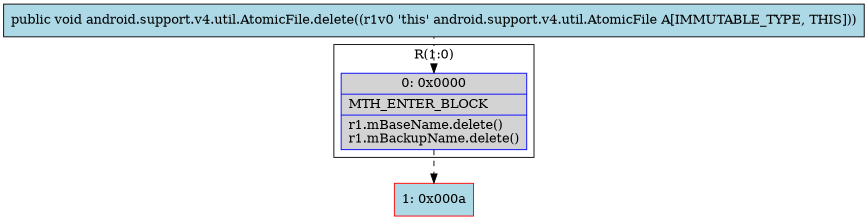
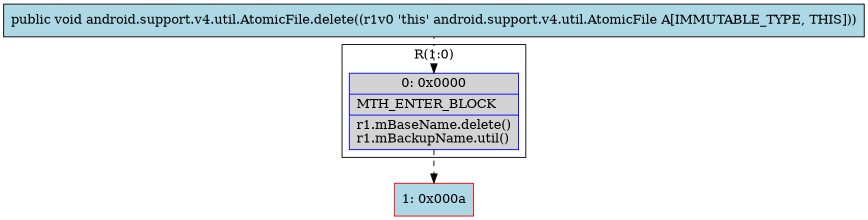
(434, 139) -> (433, 139)
